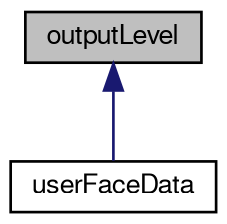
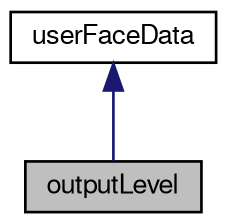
(113, 126) -> (113, 126)
